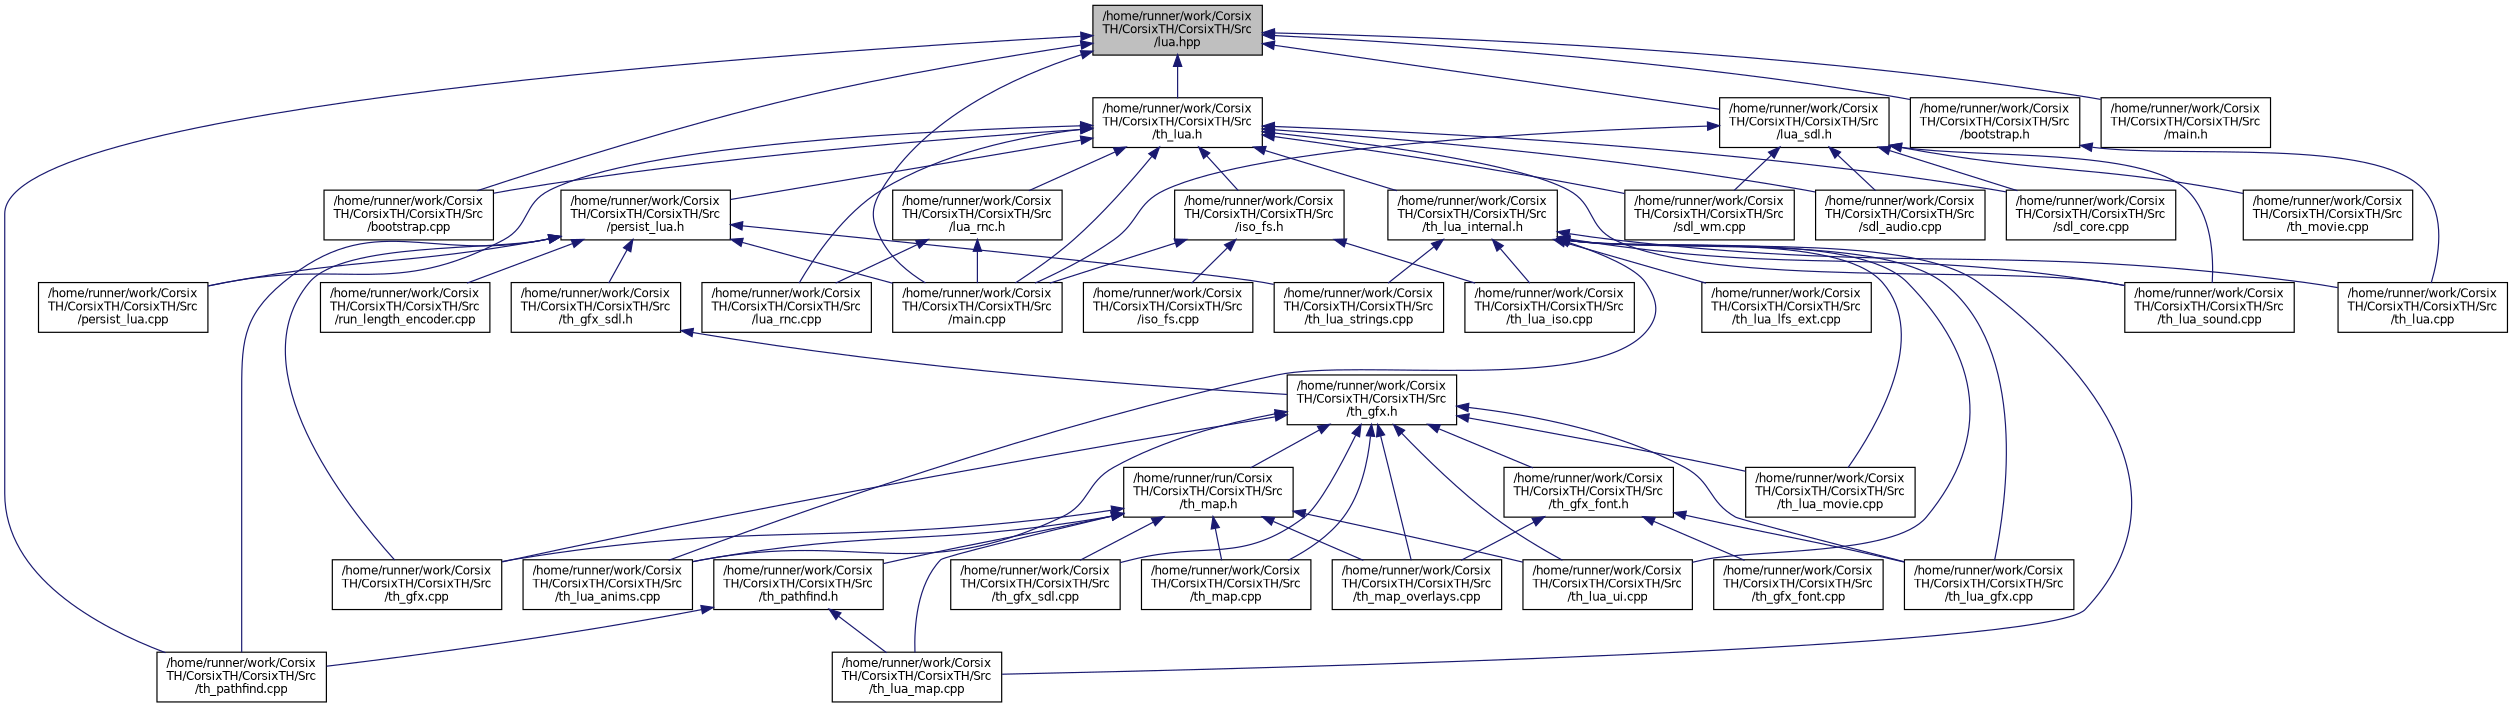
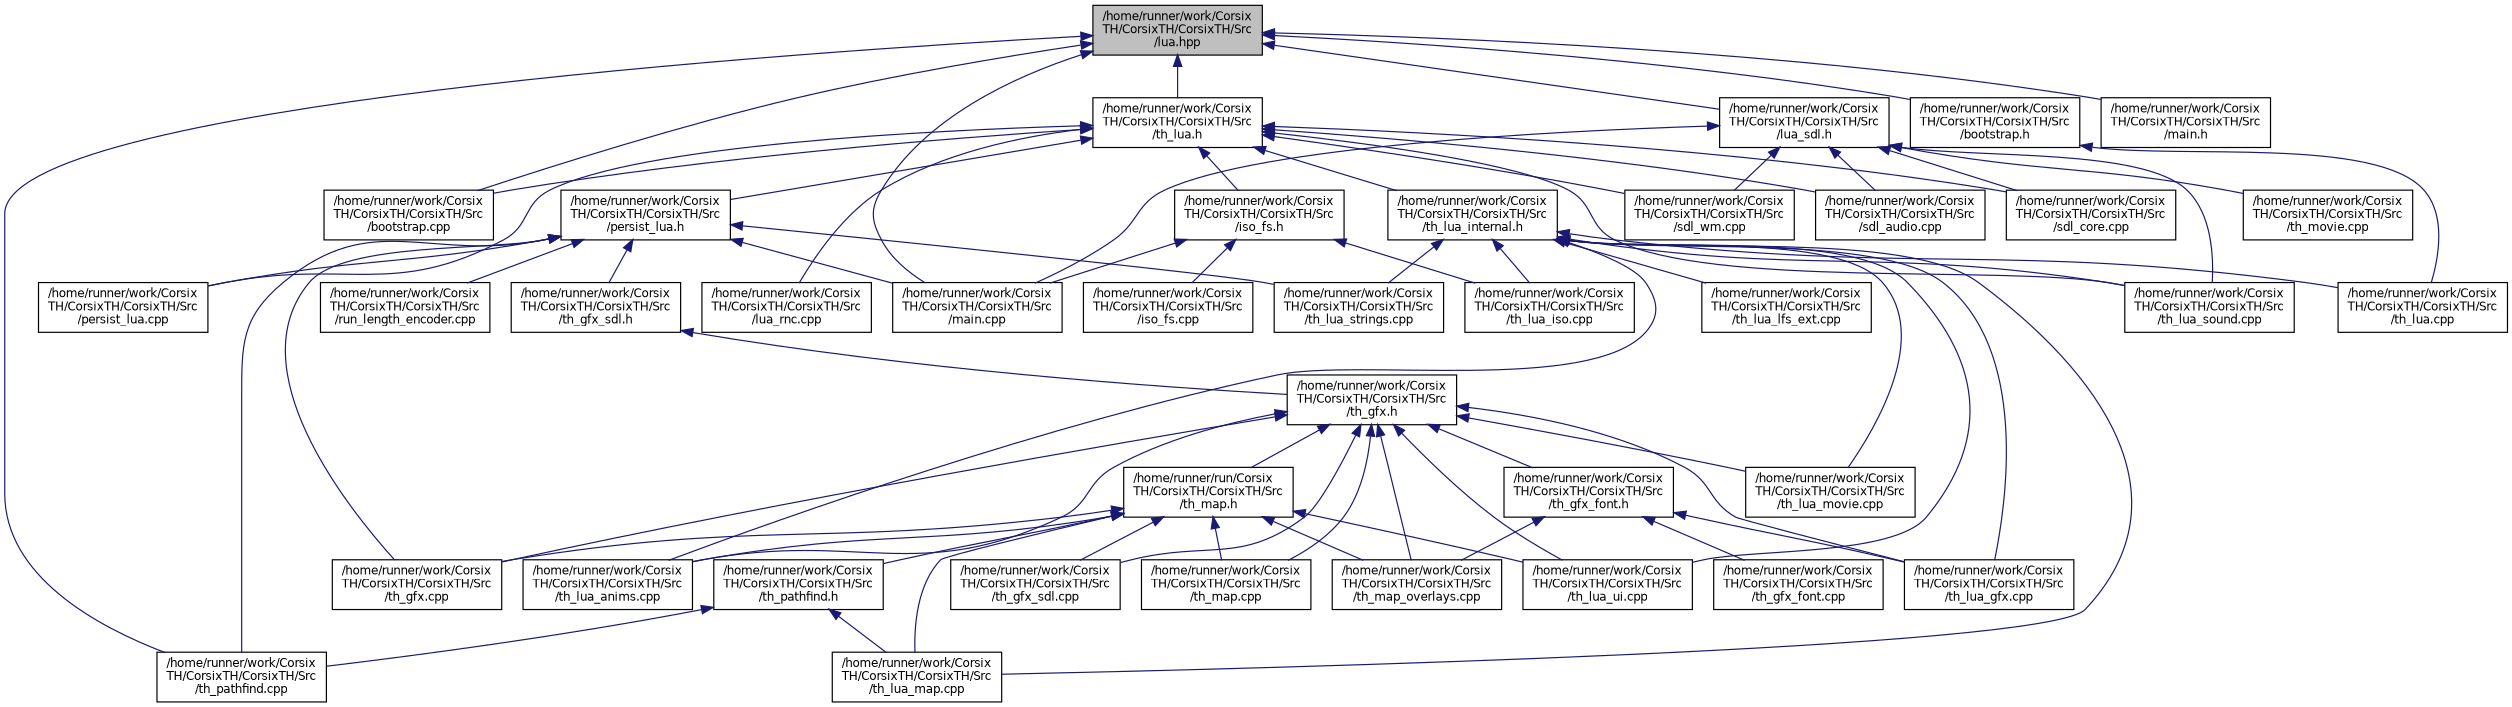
(977, 215) -> none
(1089, 225) -> none
